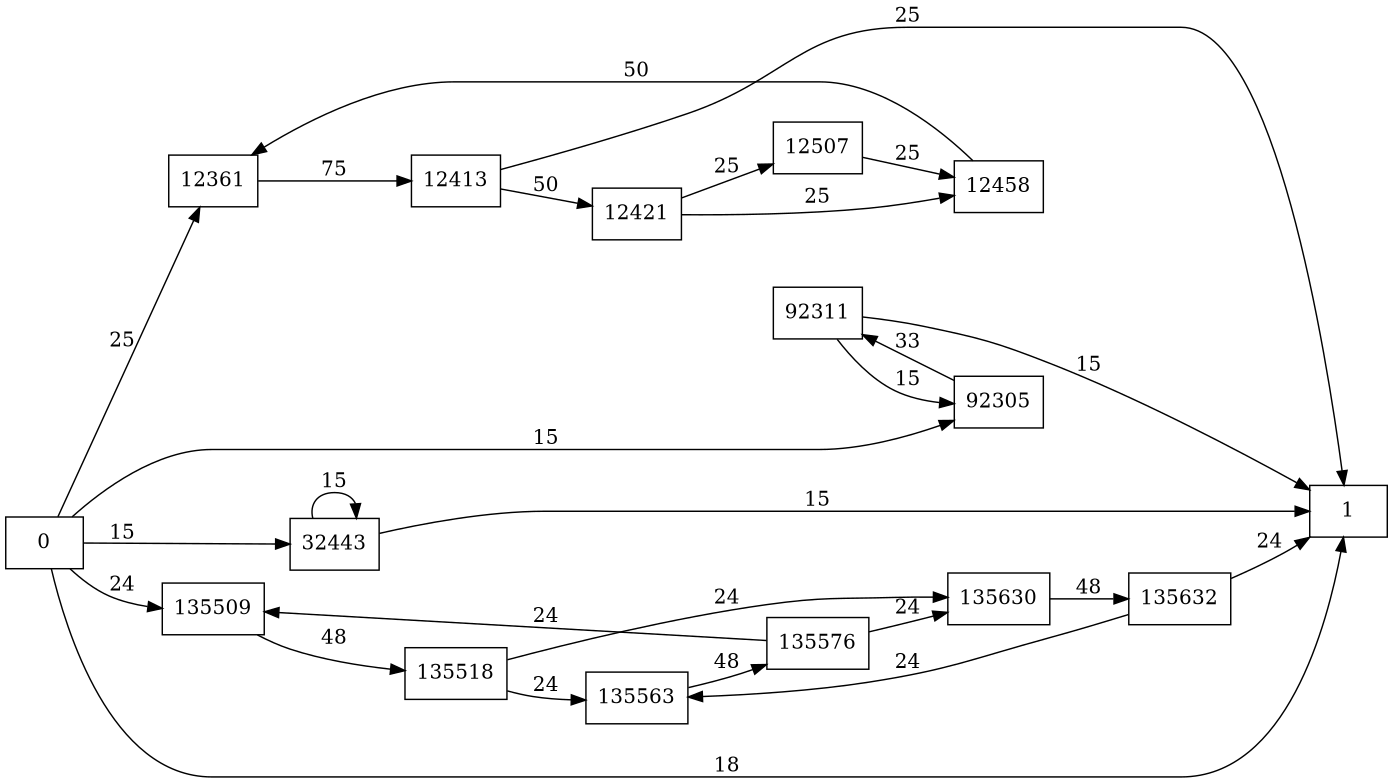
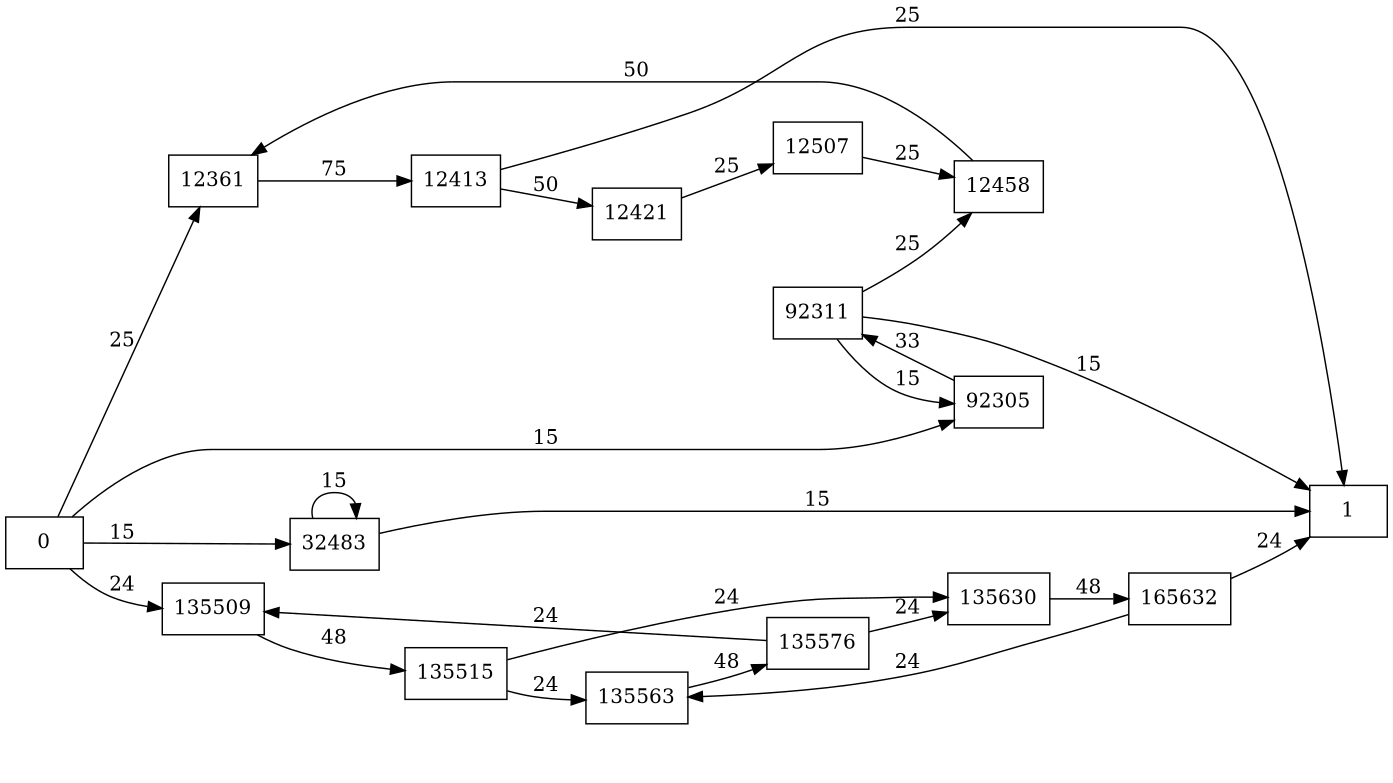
(811, 212) -> (914, 261)
(335, 544) -> (335, 544)
(1180, 599) -> (1180, 599)
(456, 674) -> (456, 674)
(705, 777) -> none
